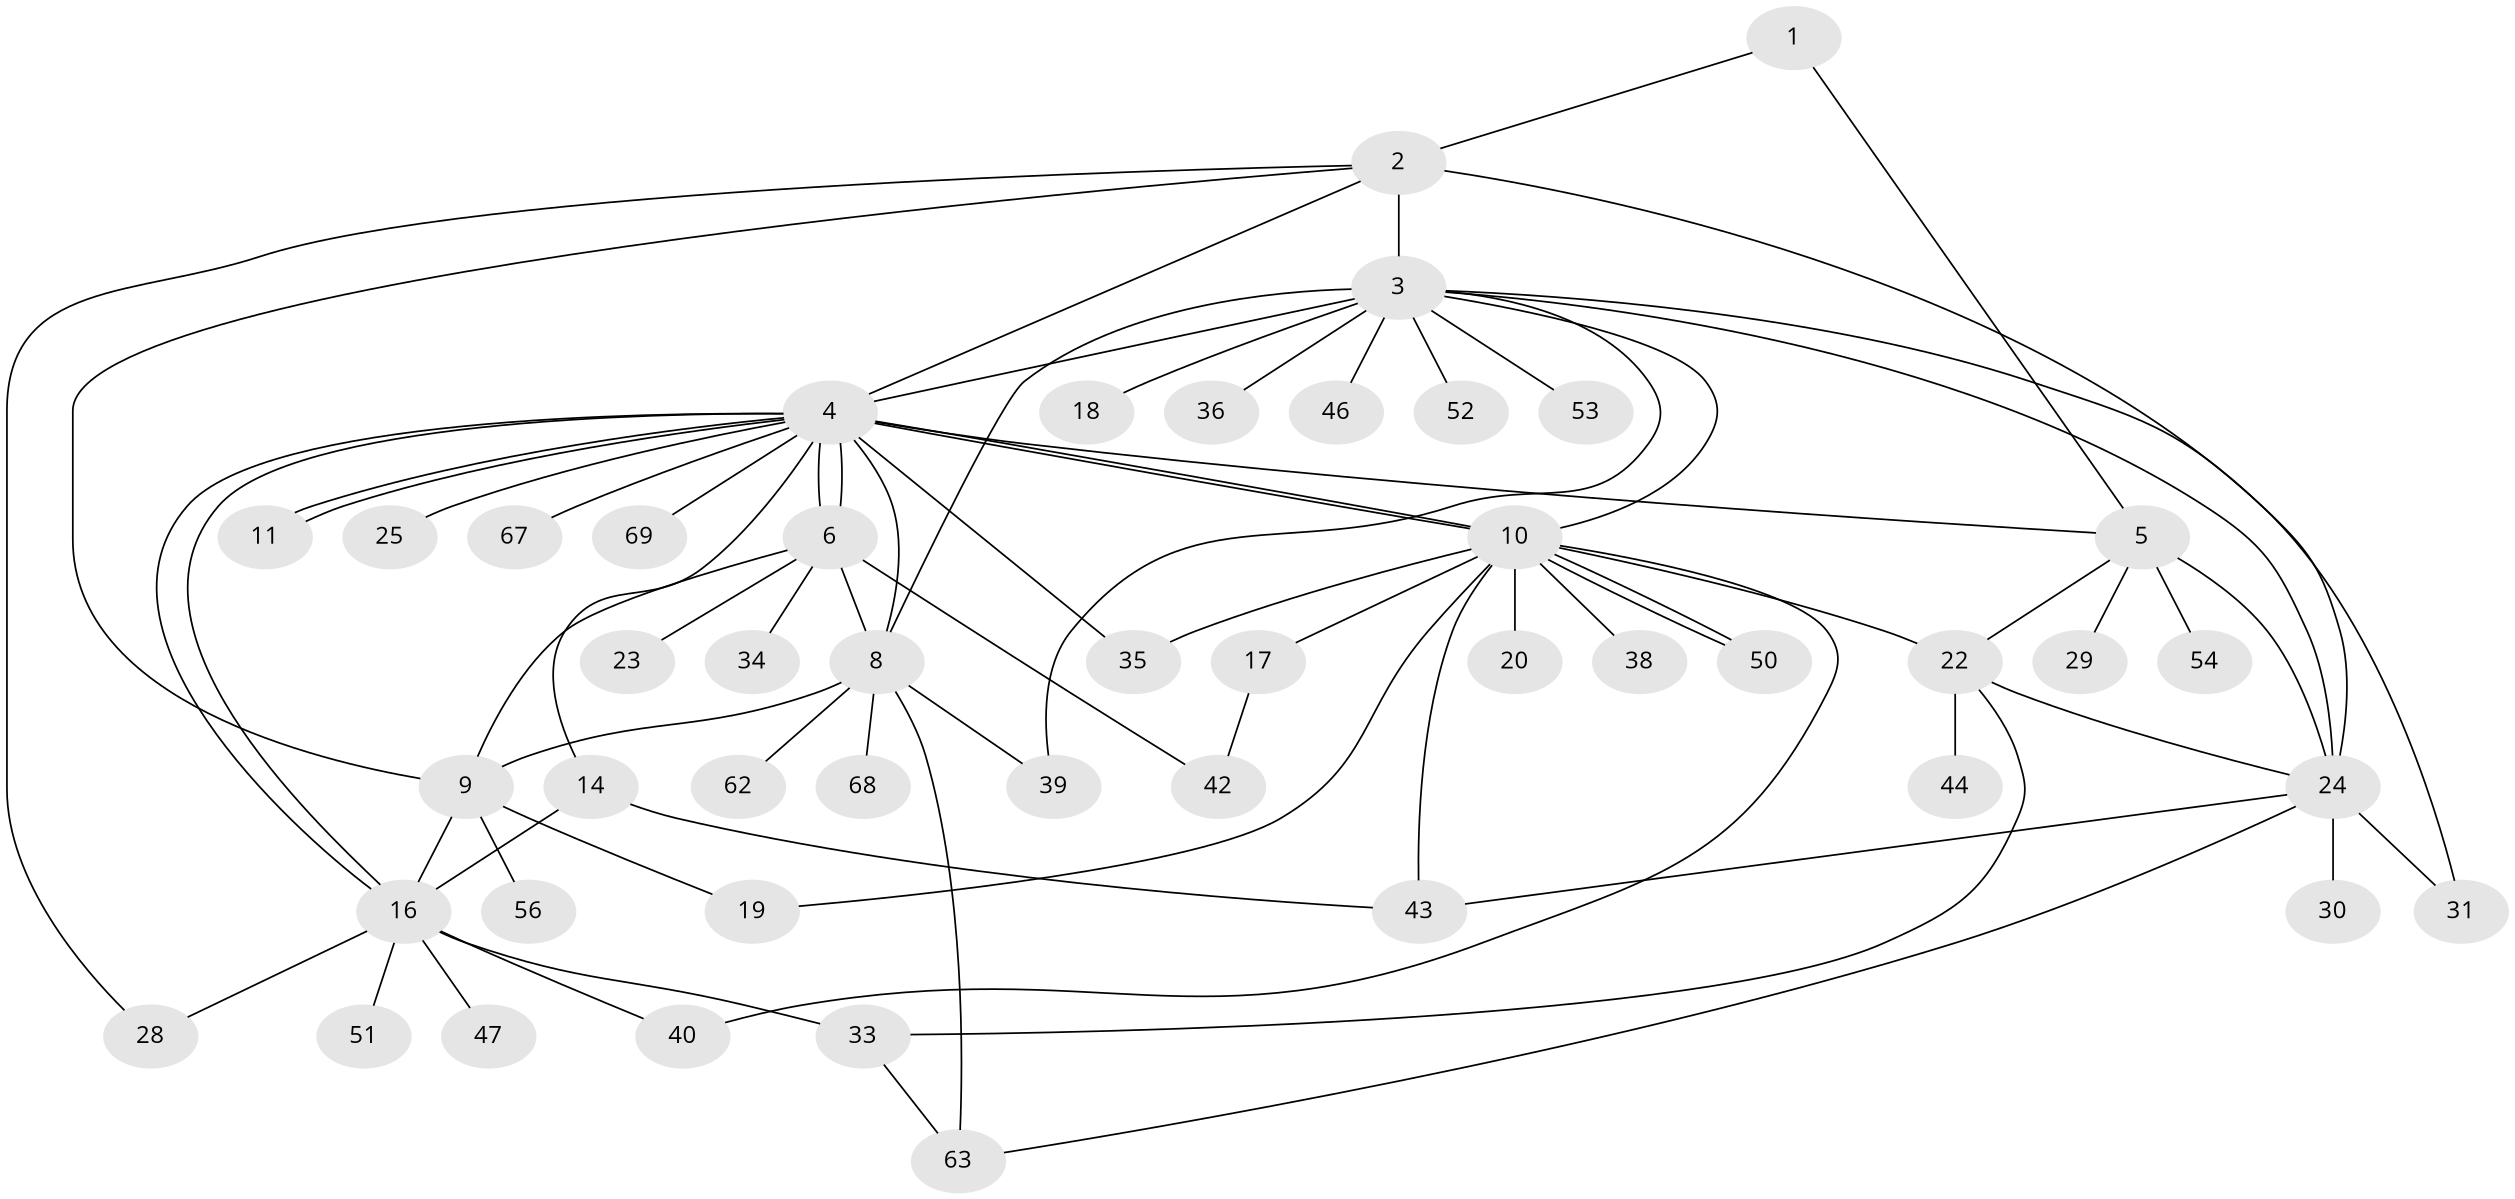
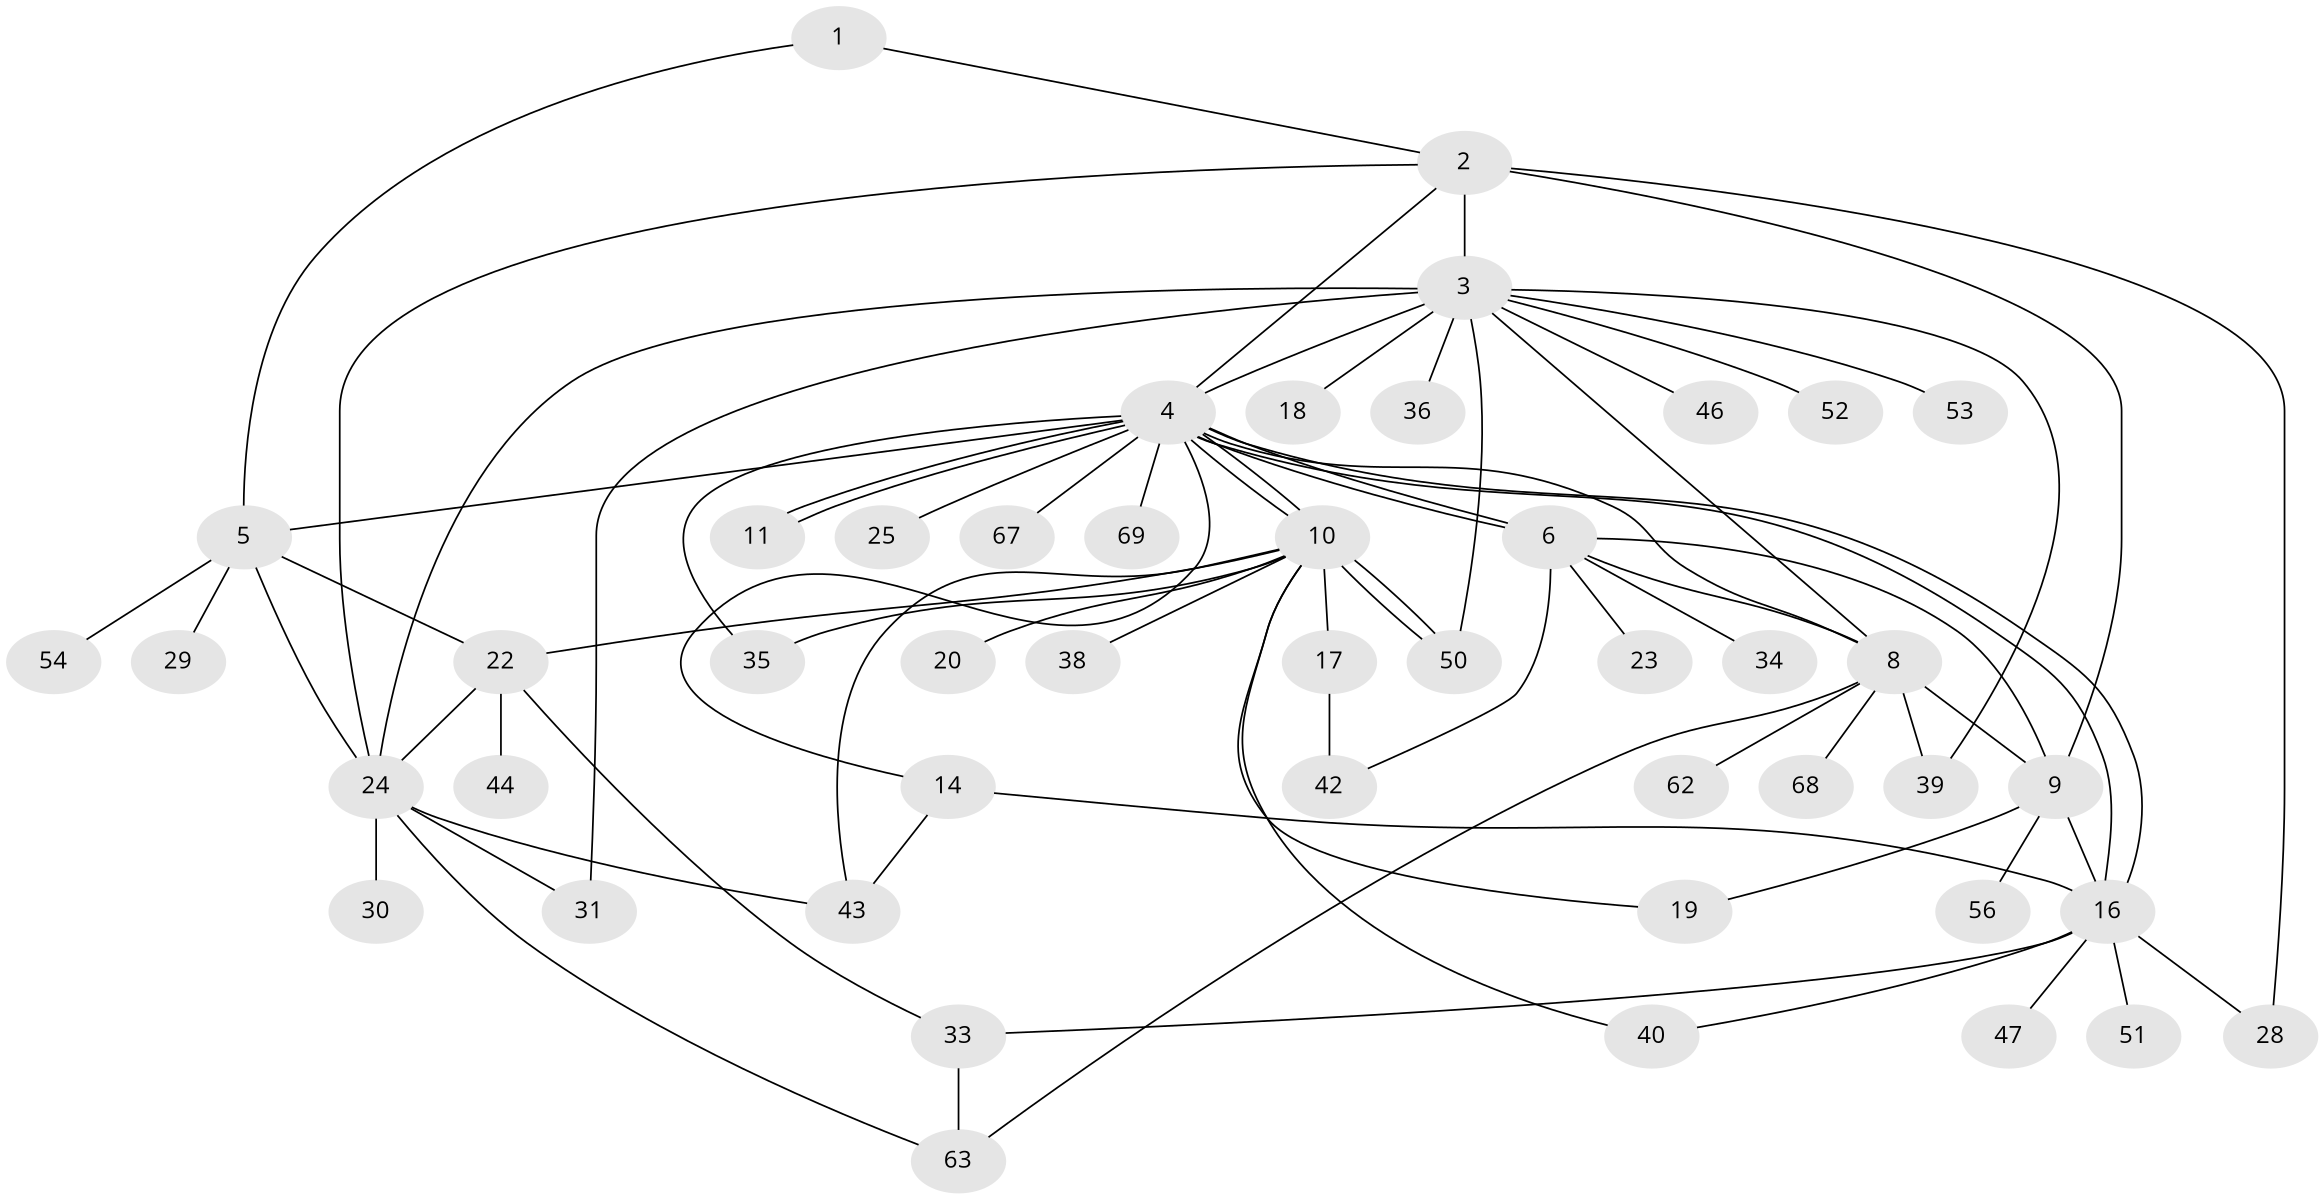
(1691, 369) -> (1482, 452)
